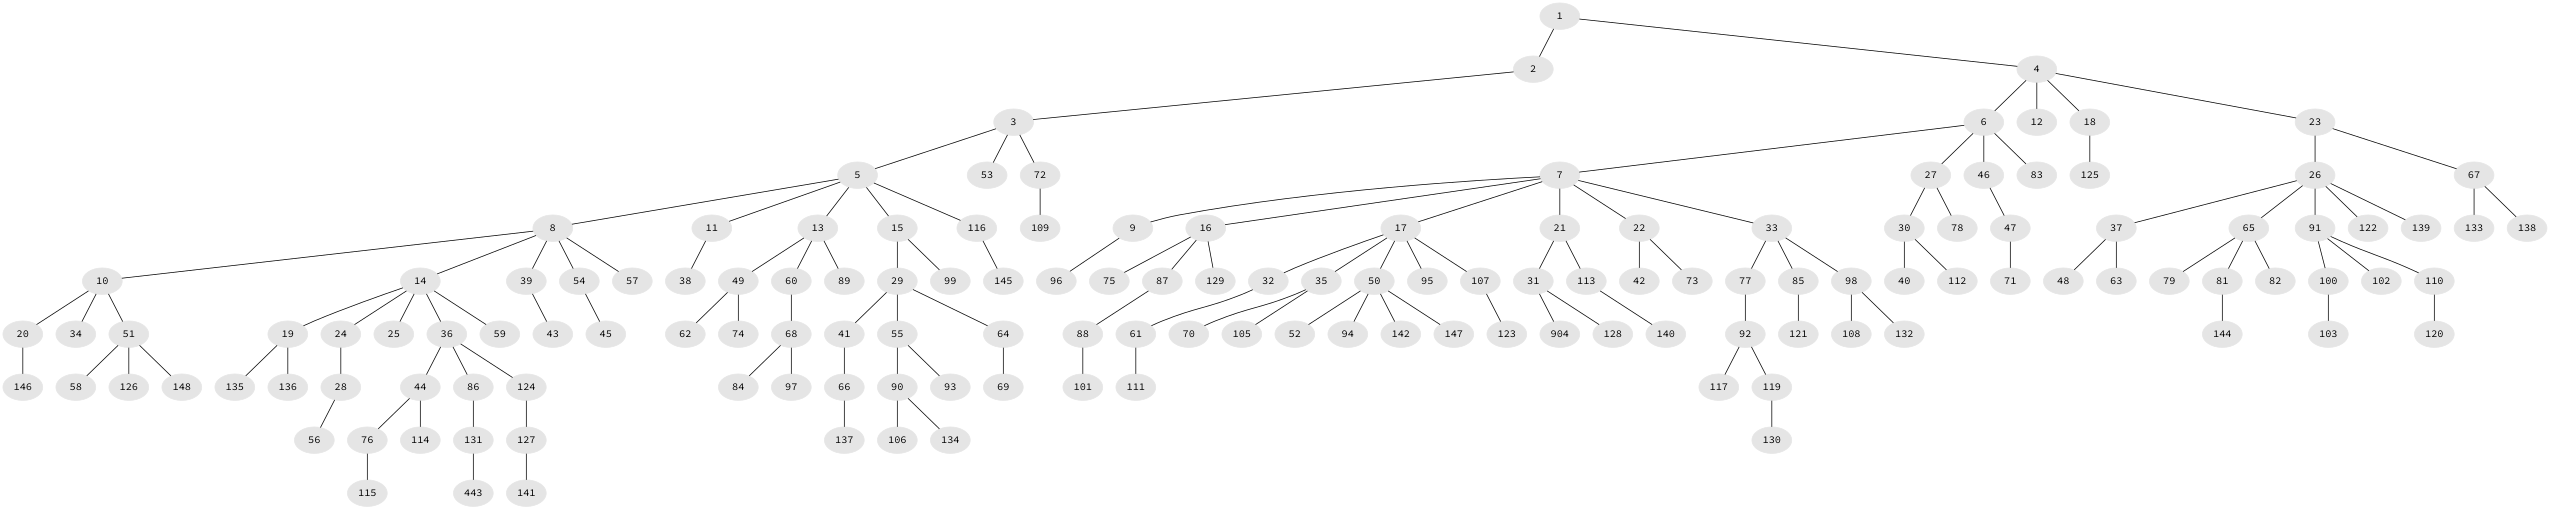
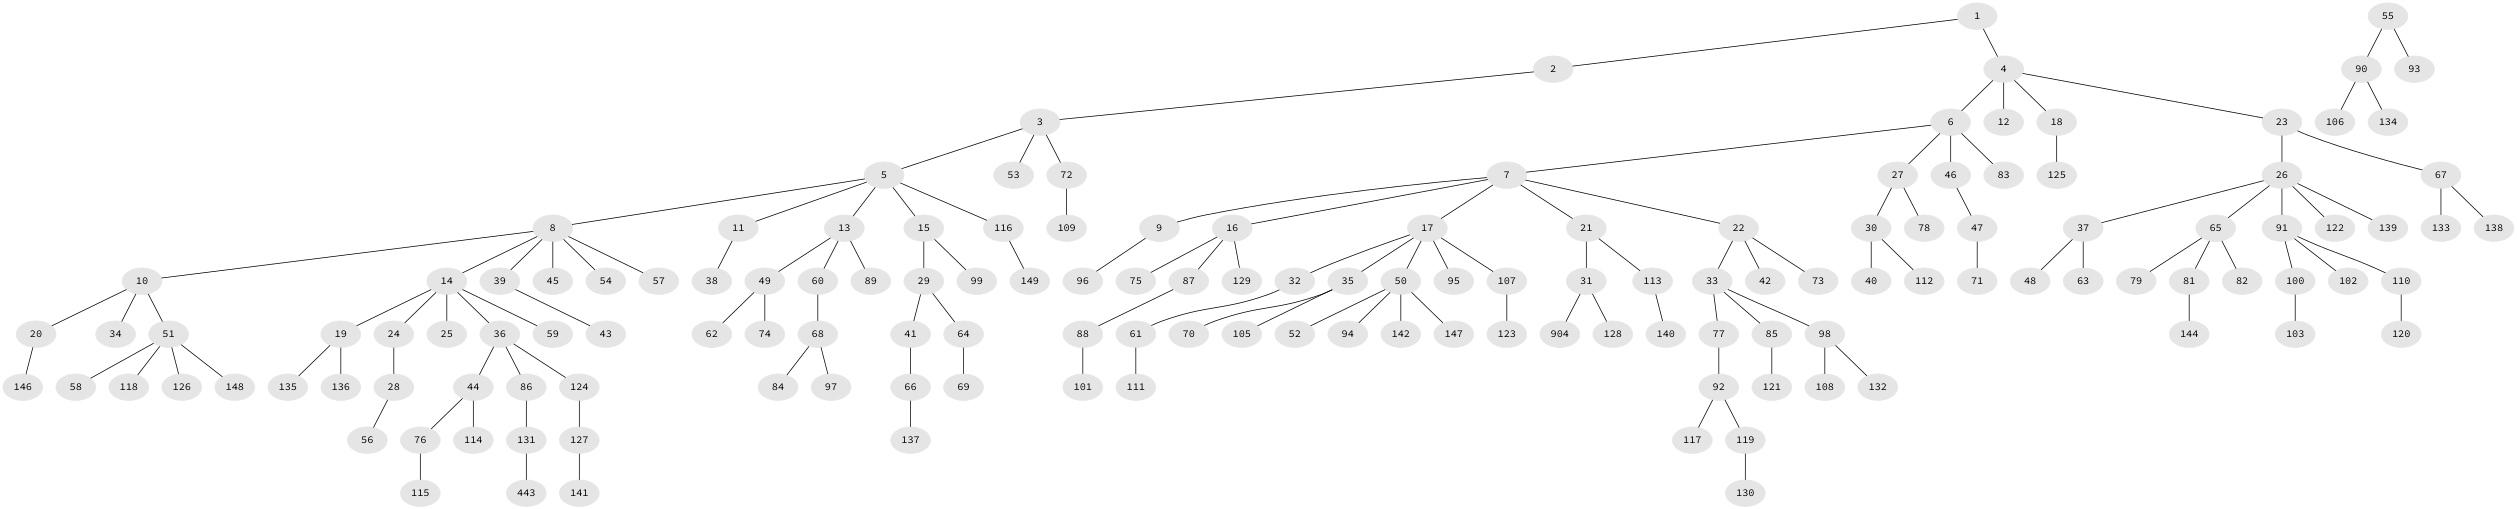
(1666, 202) -> (1725, 255)
(1003, 281) -> (1030, 281)
(593, 308) -> (553, 255)
(897, 308) -> none
none -> (129, 387)
